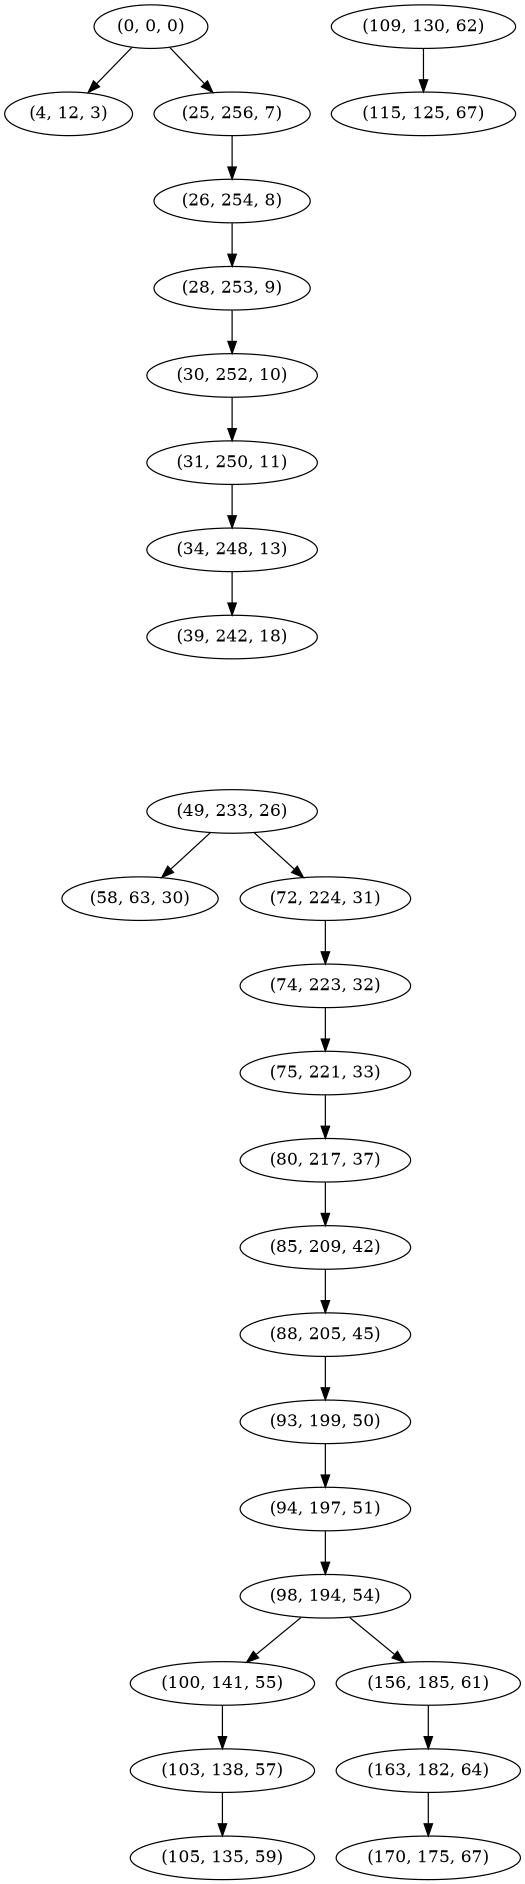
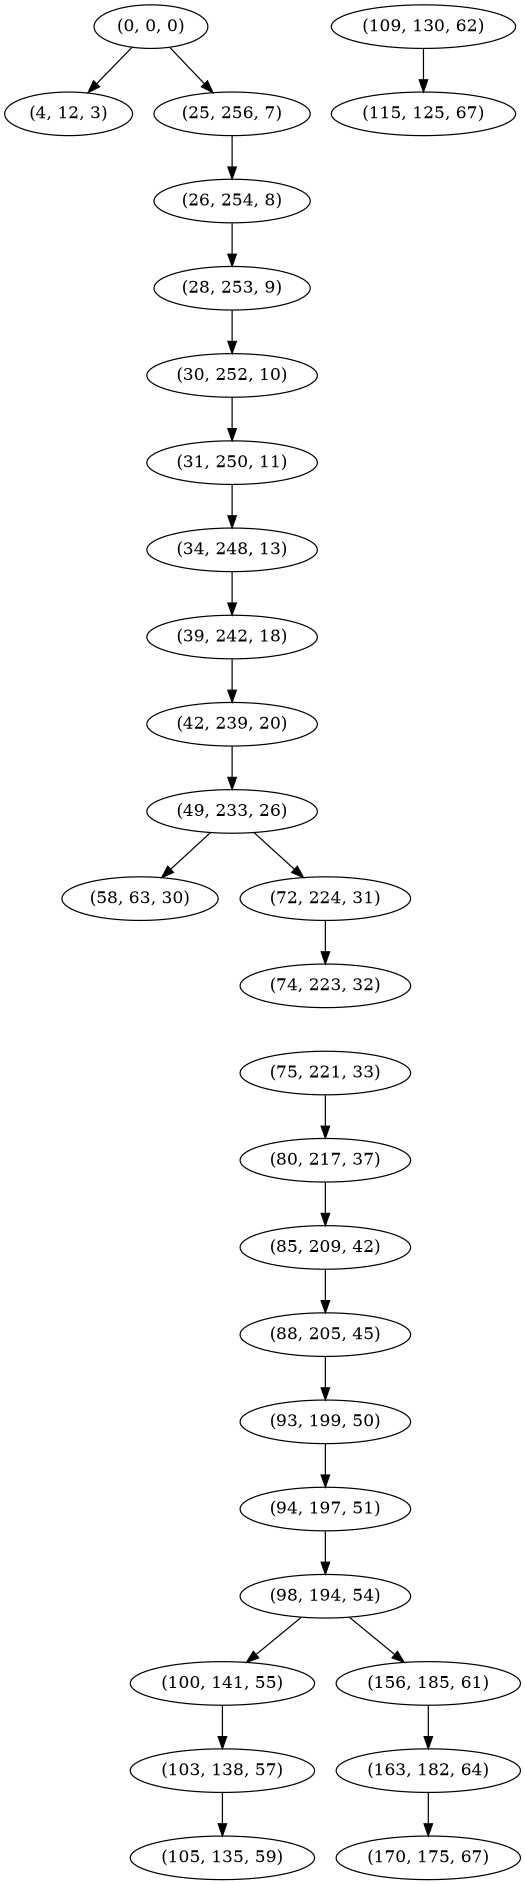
none -> (232, 724)
(325, 1024) -> none
